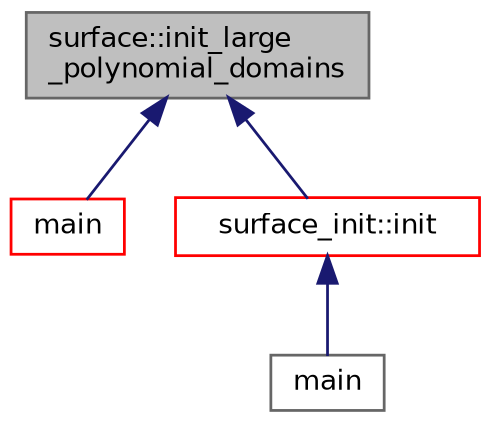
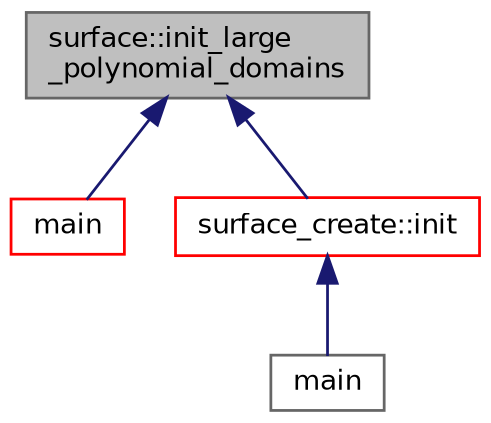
(328, 227) -> (328, 227)
